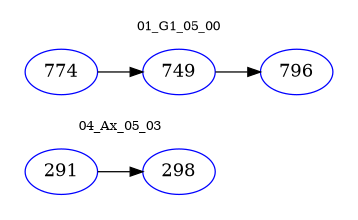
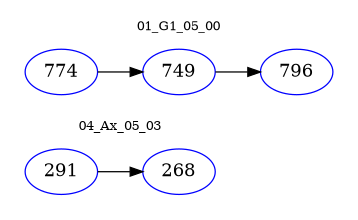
(179, 172) -> (179, 172)
